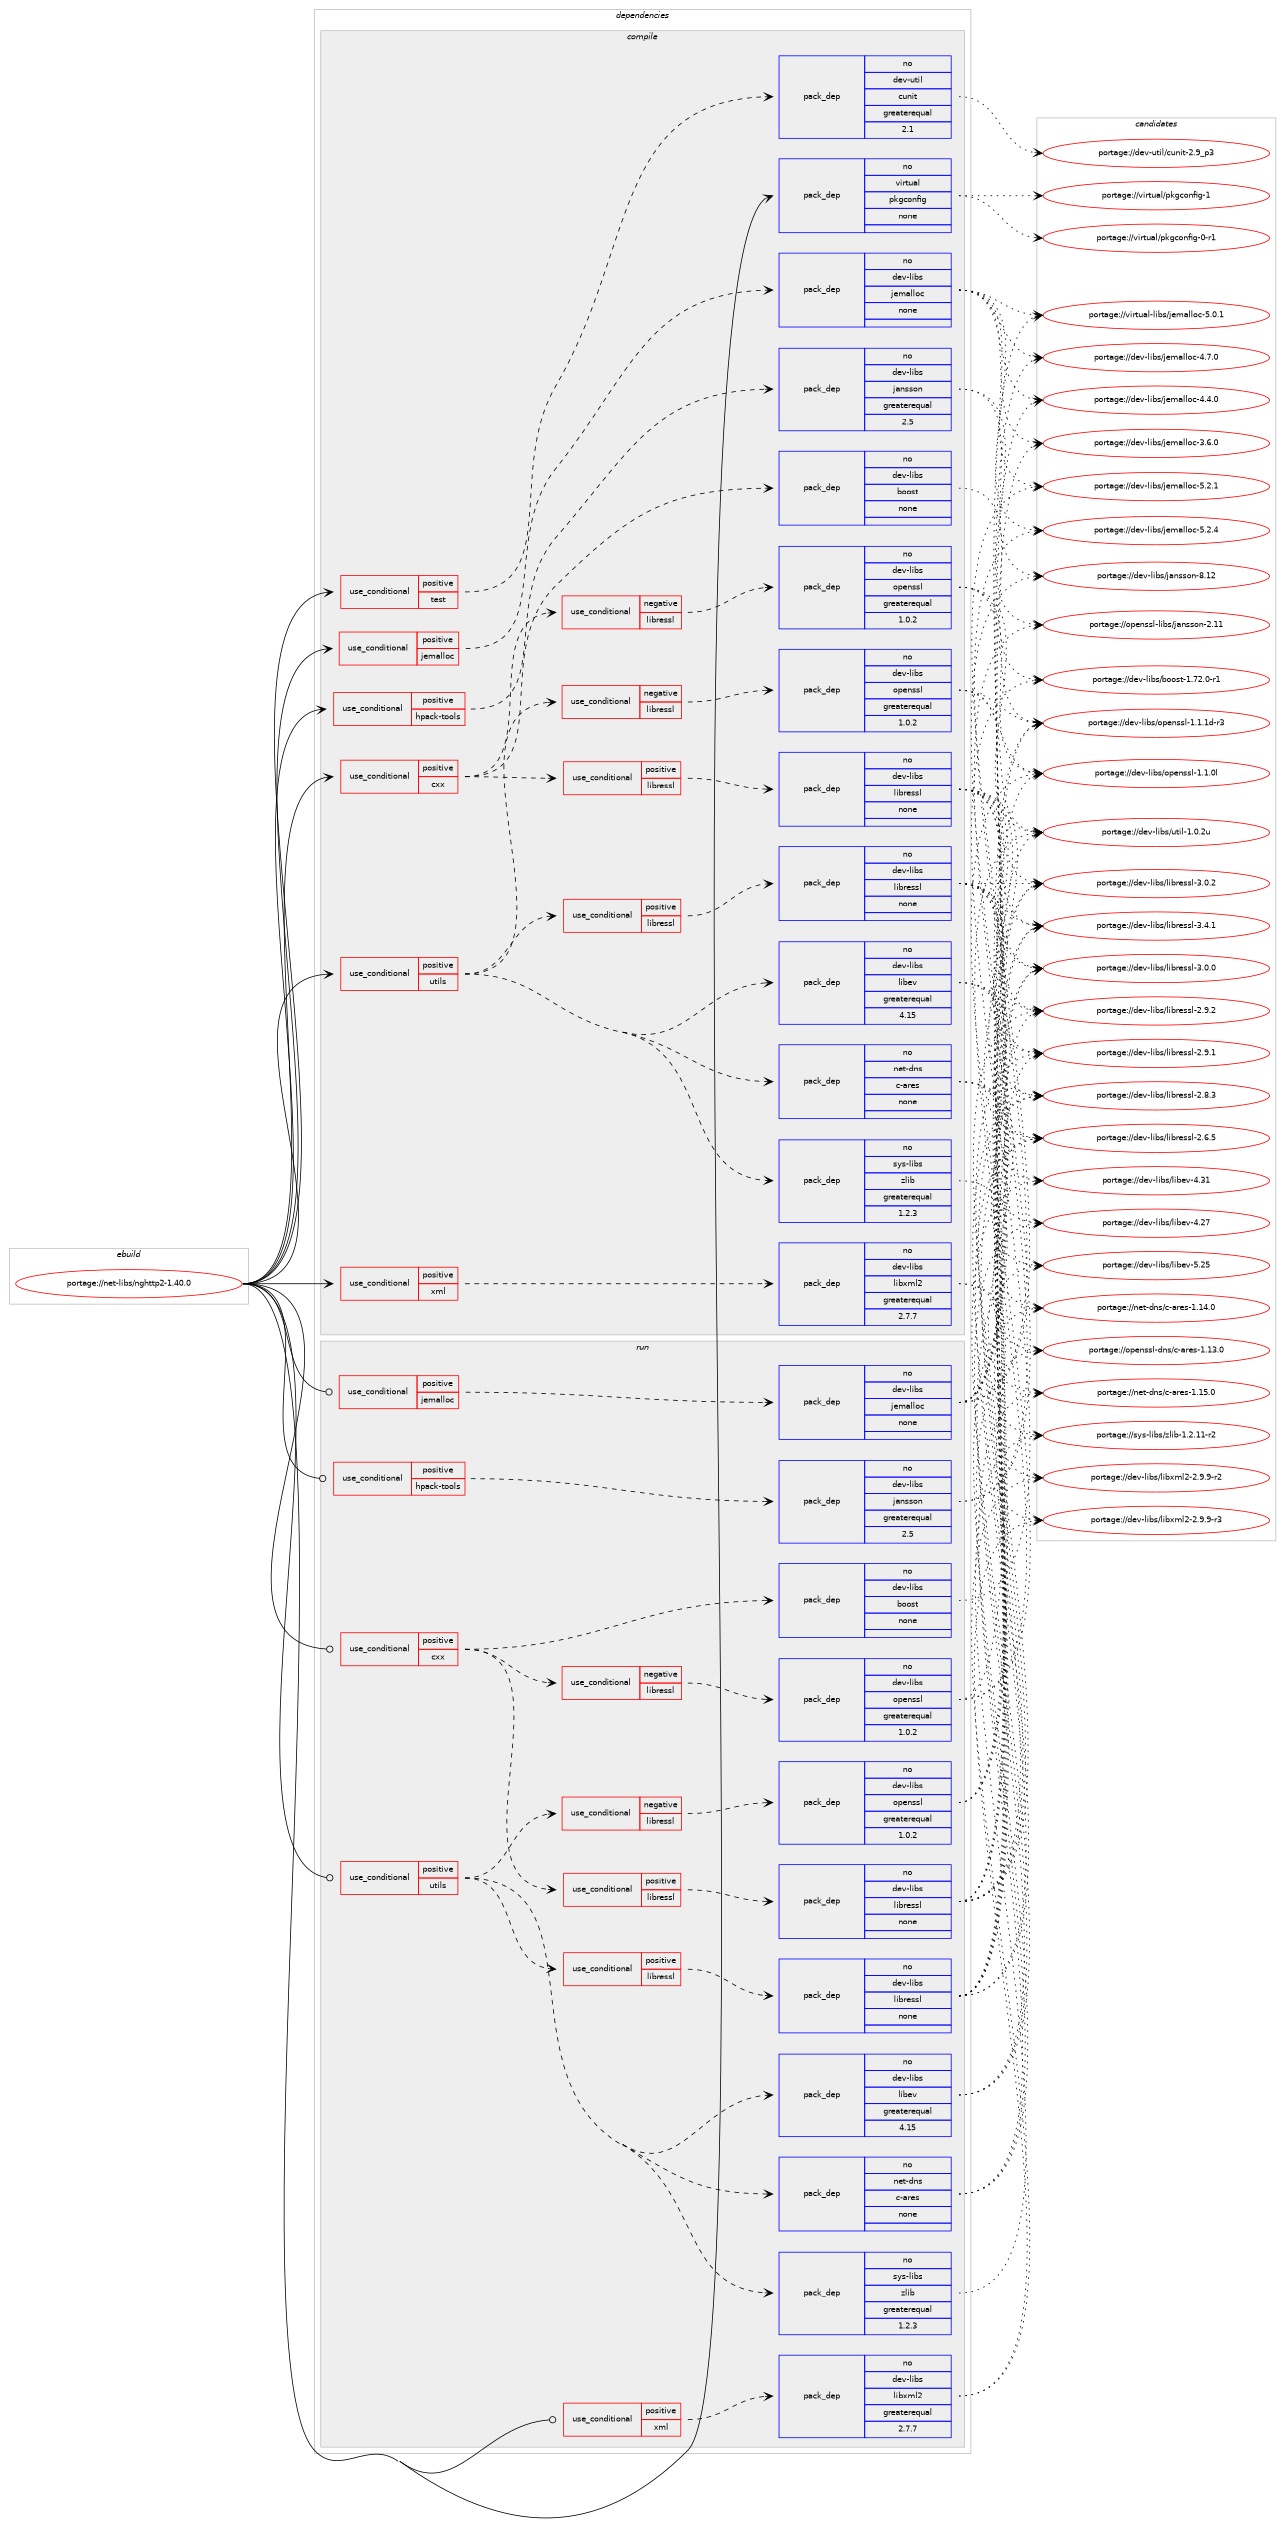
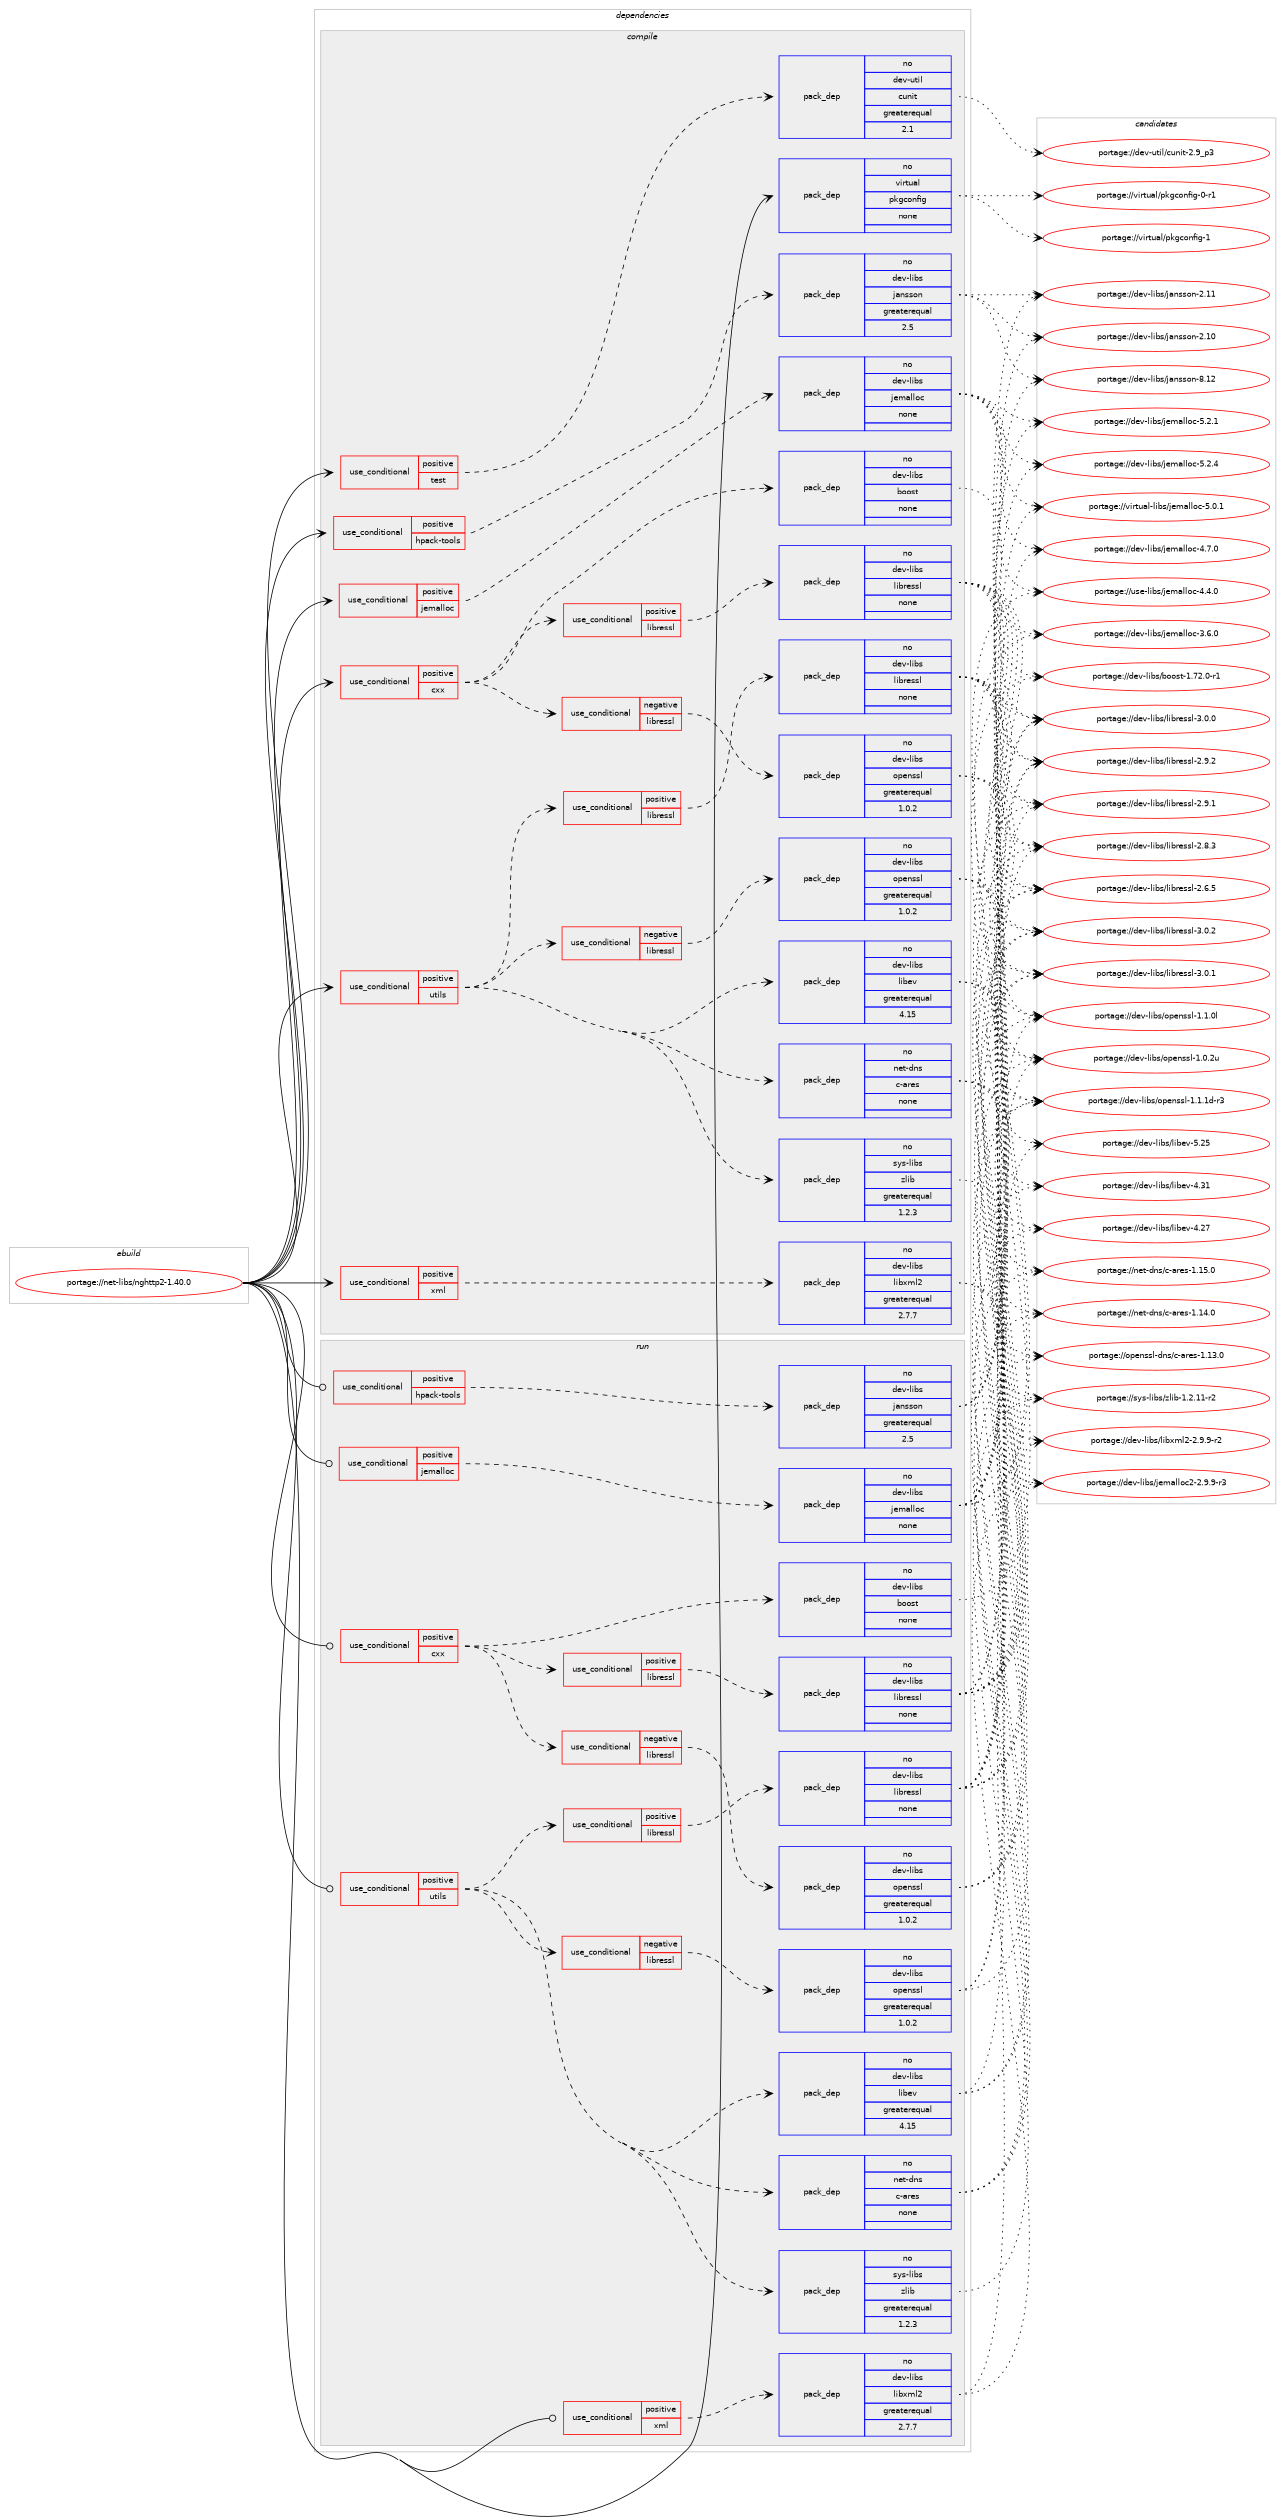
none -> (1156, 337)
(1156, 400) -> (1156, 592)
(1156, 625) -> (1156, 295)
(1156, 832) -> (1156, 1059)
(1156, 926) -> (1156, 974)
(1156, 1520) -> (1156, 1483)
